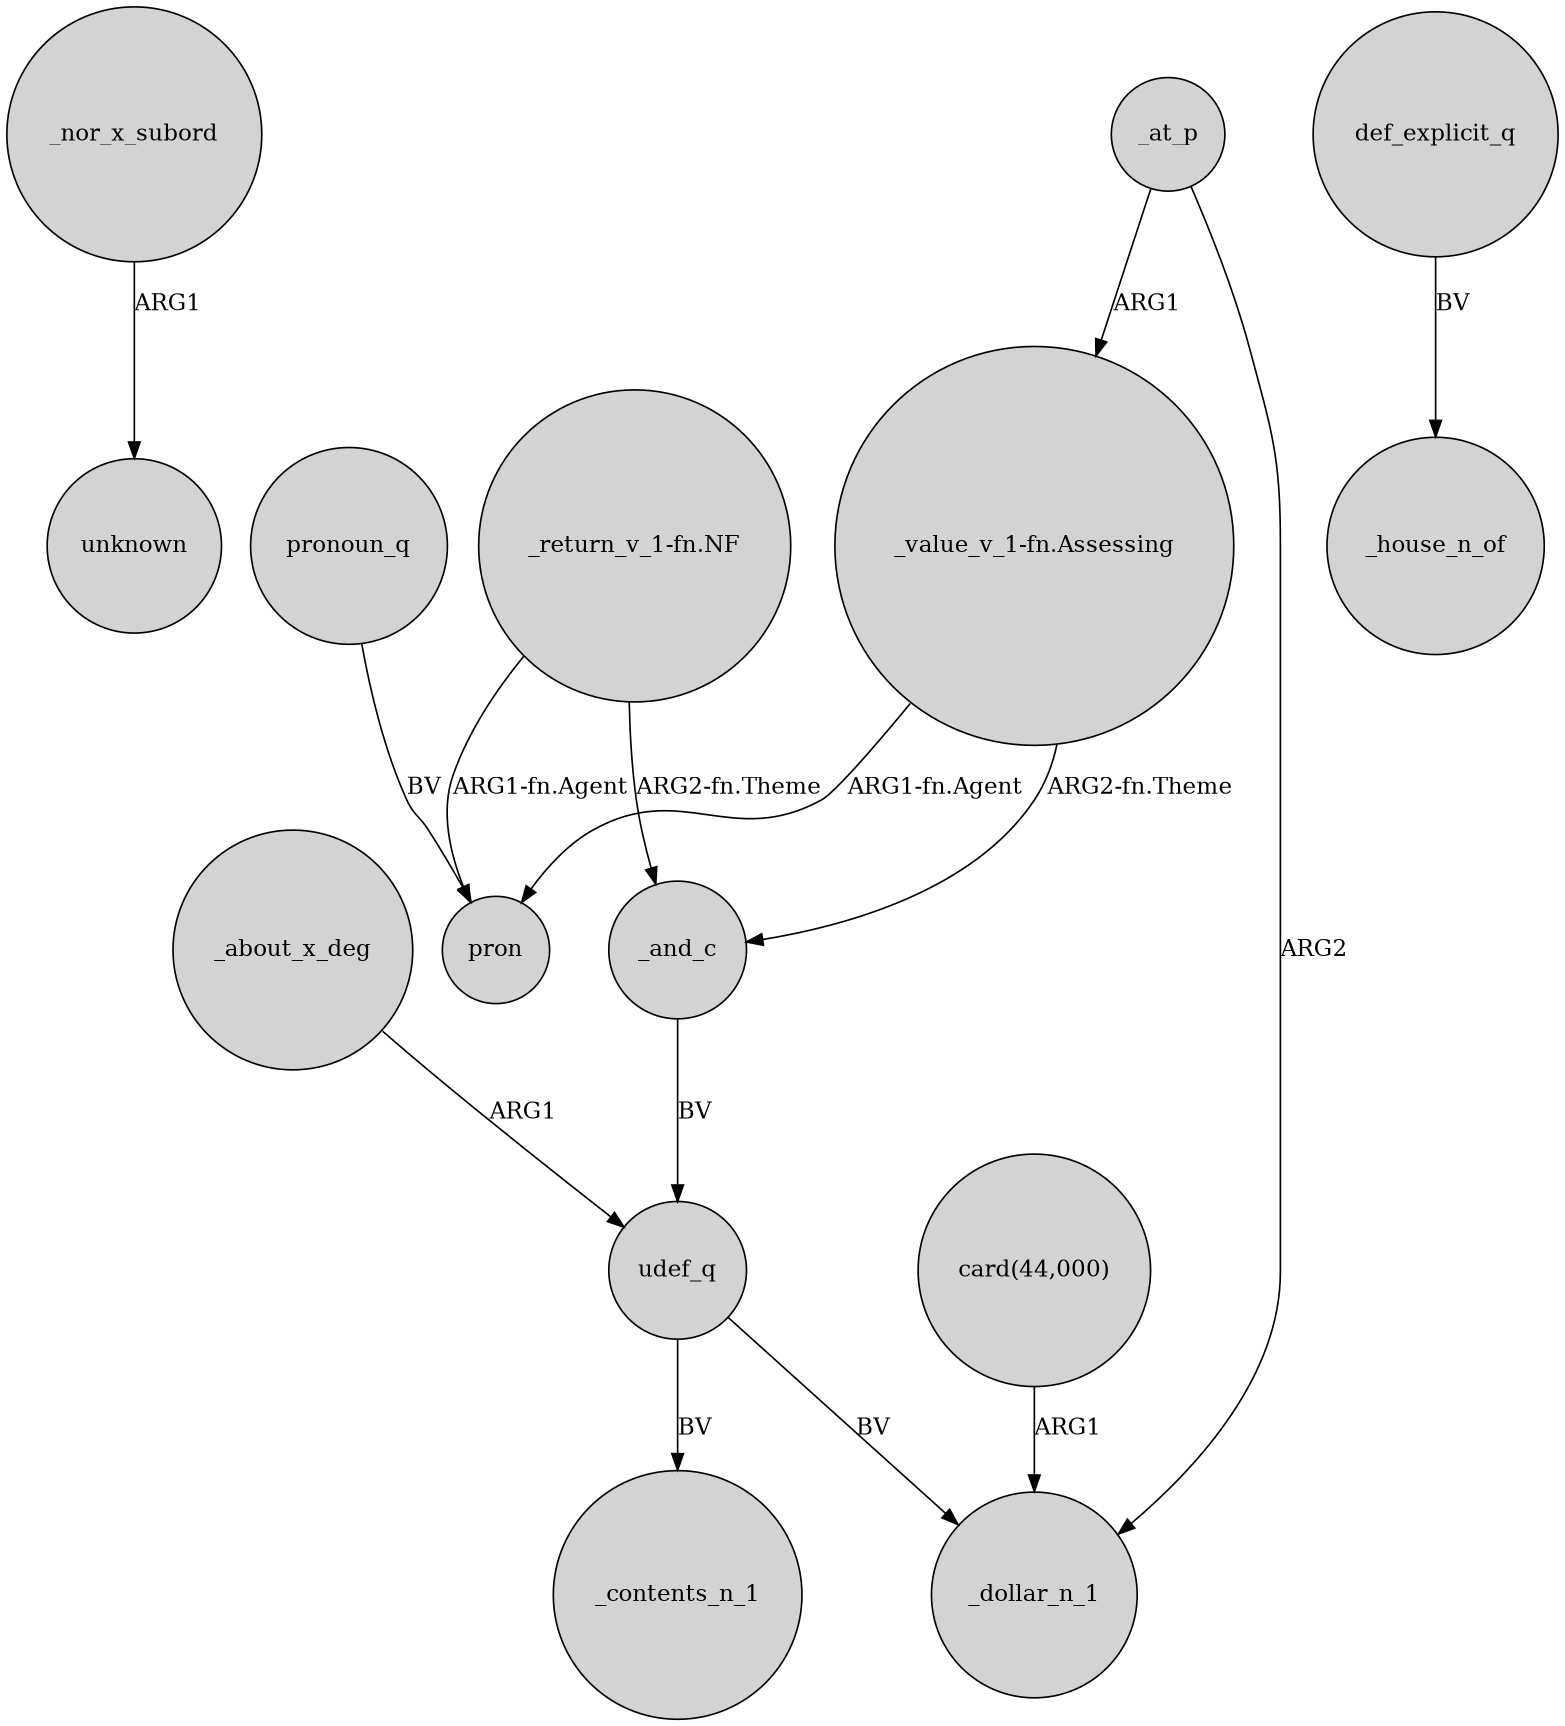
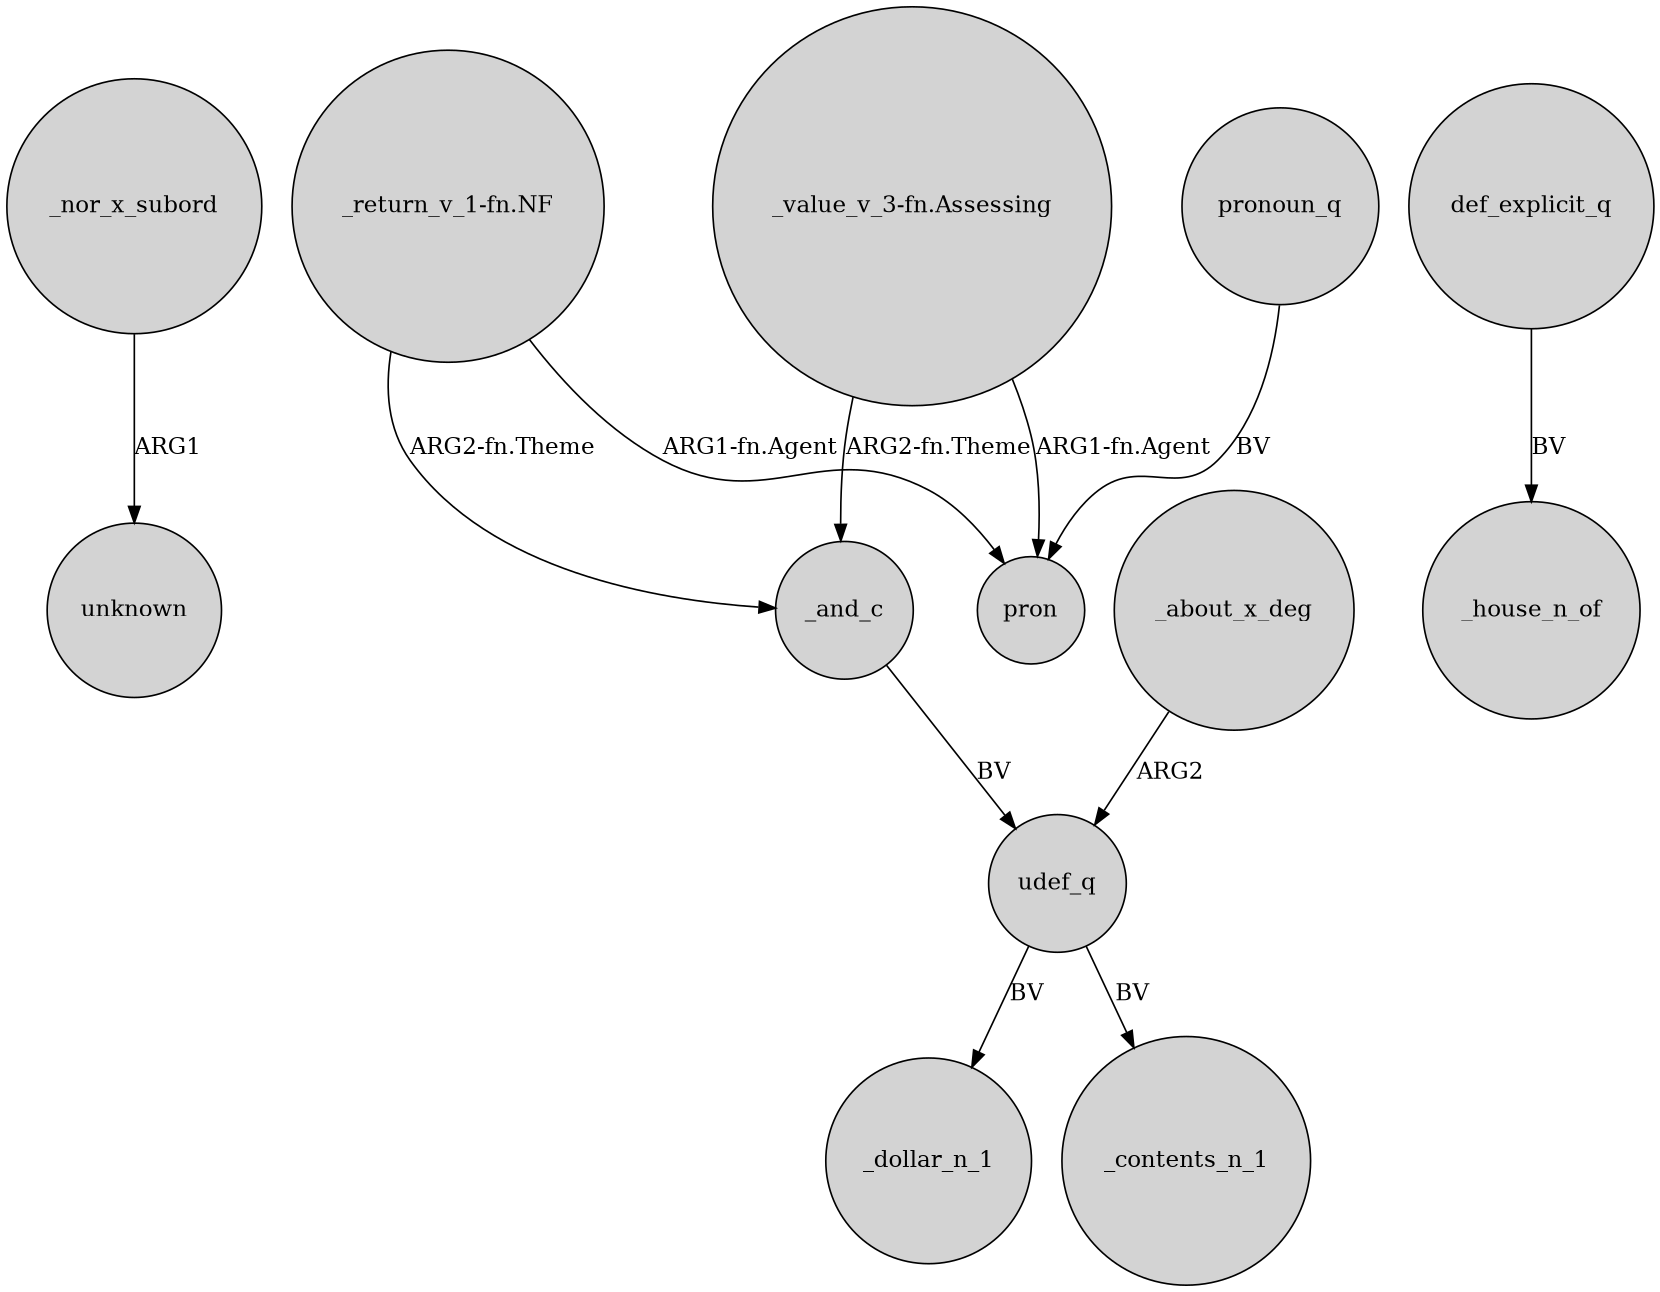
(1168, 134) -> none
(1034, 546) -> (912, 206)
(523, 1112) -> (1171, 773)
(1034, 1270) -> none
